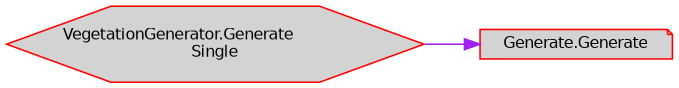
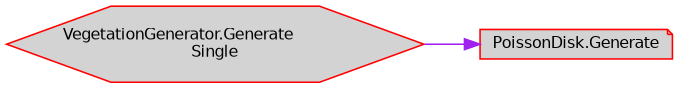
(576, 44) -> (576, 44)
